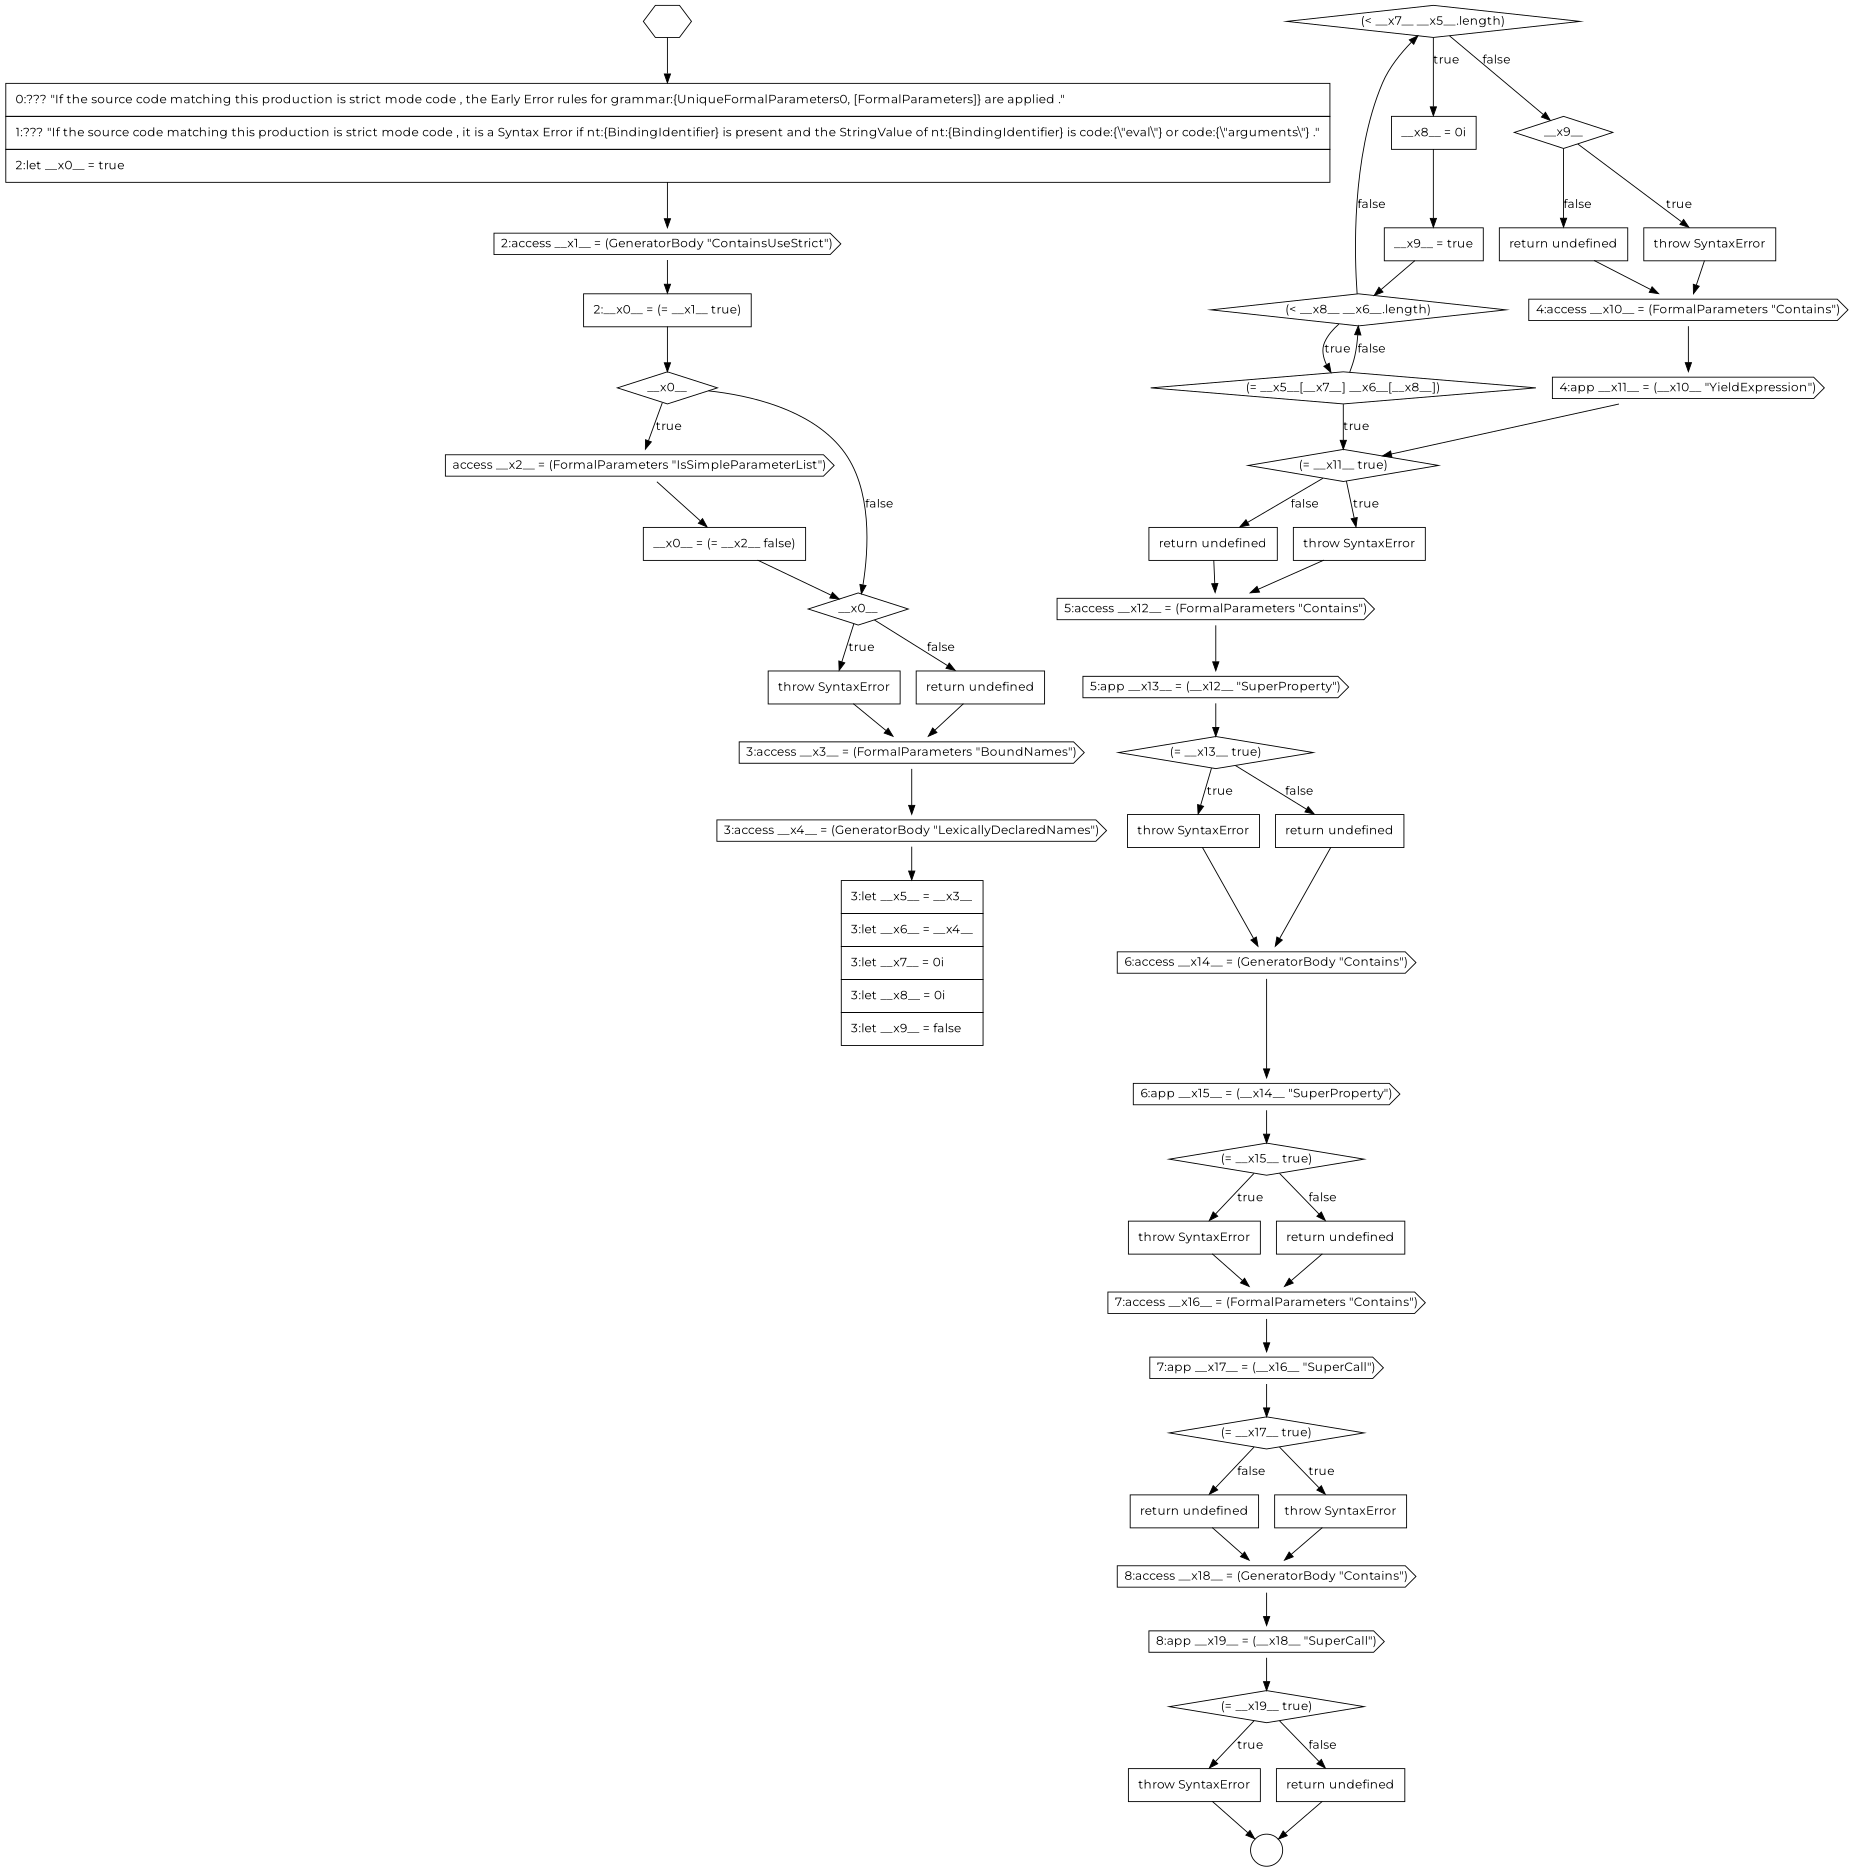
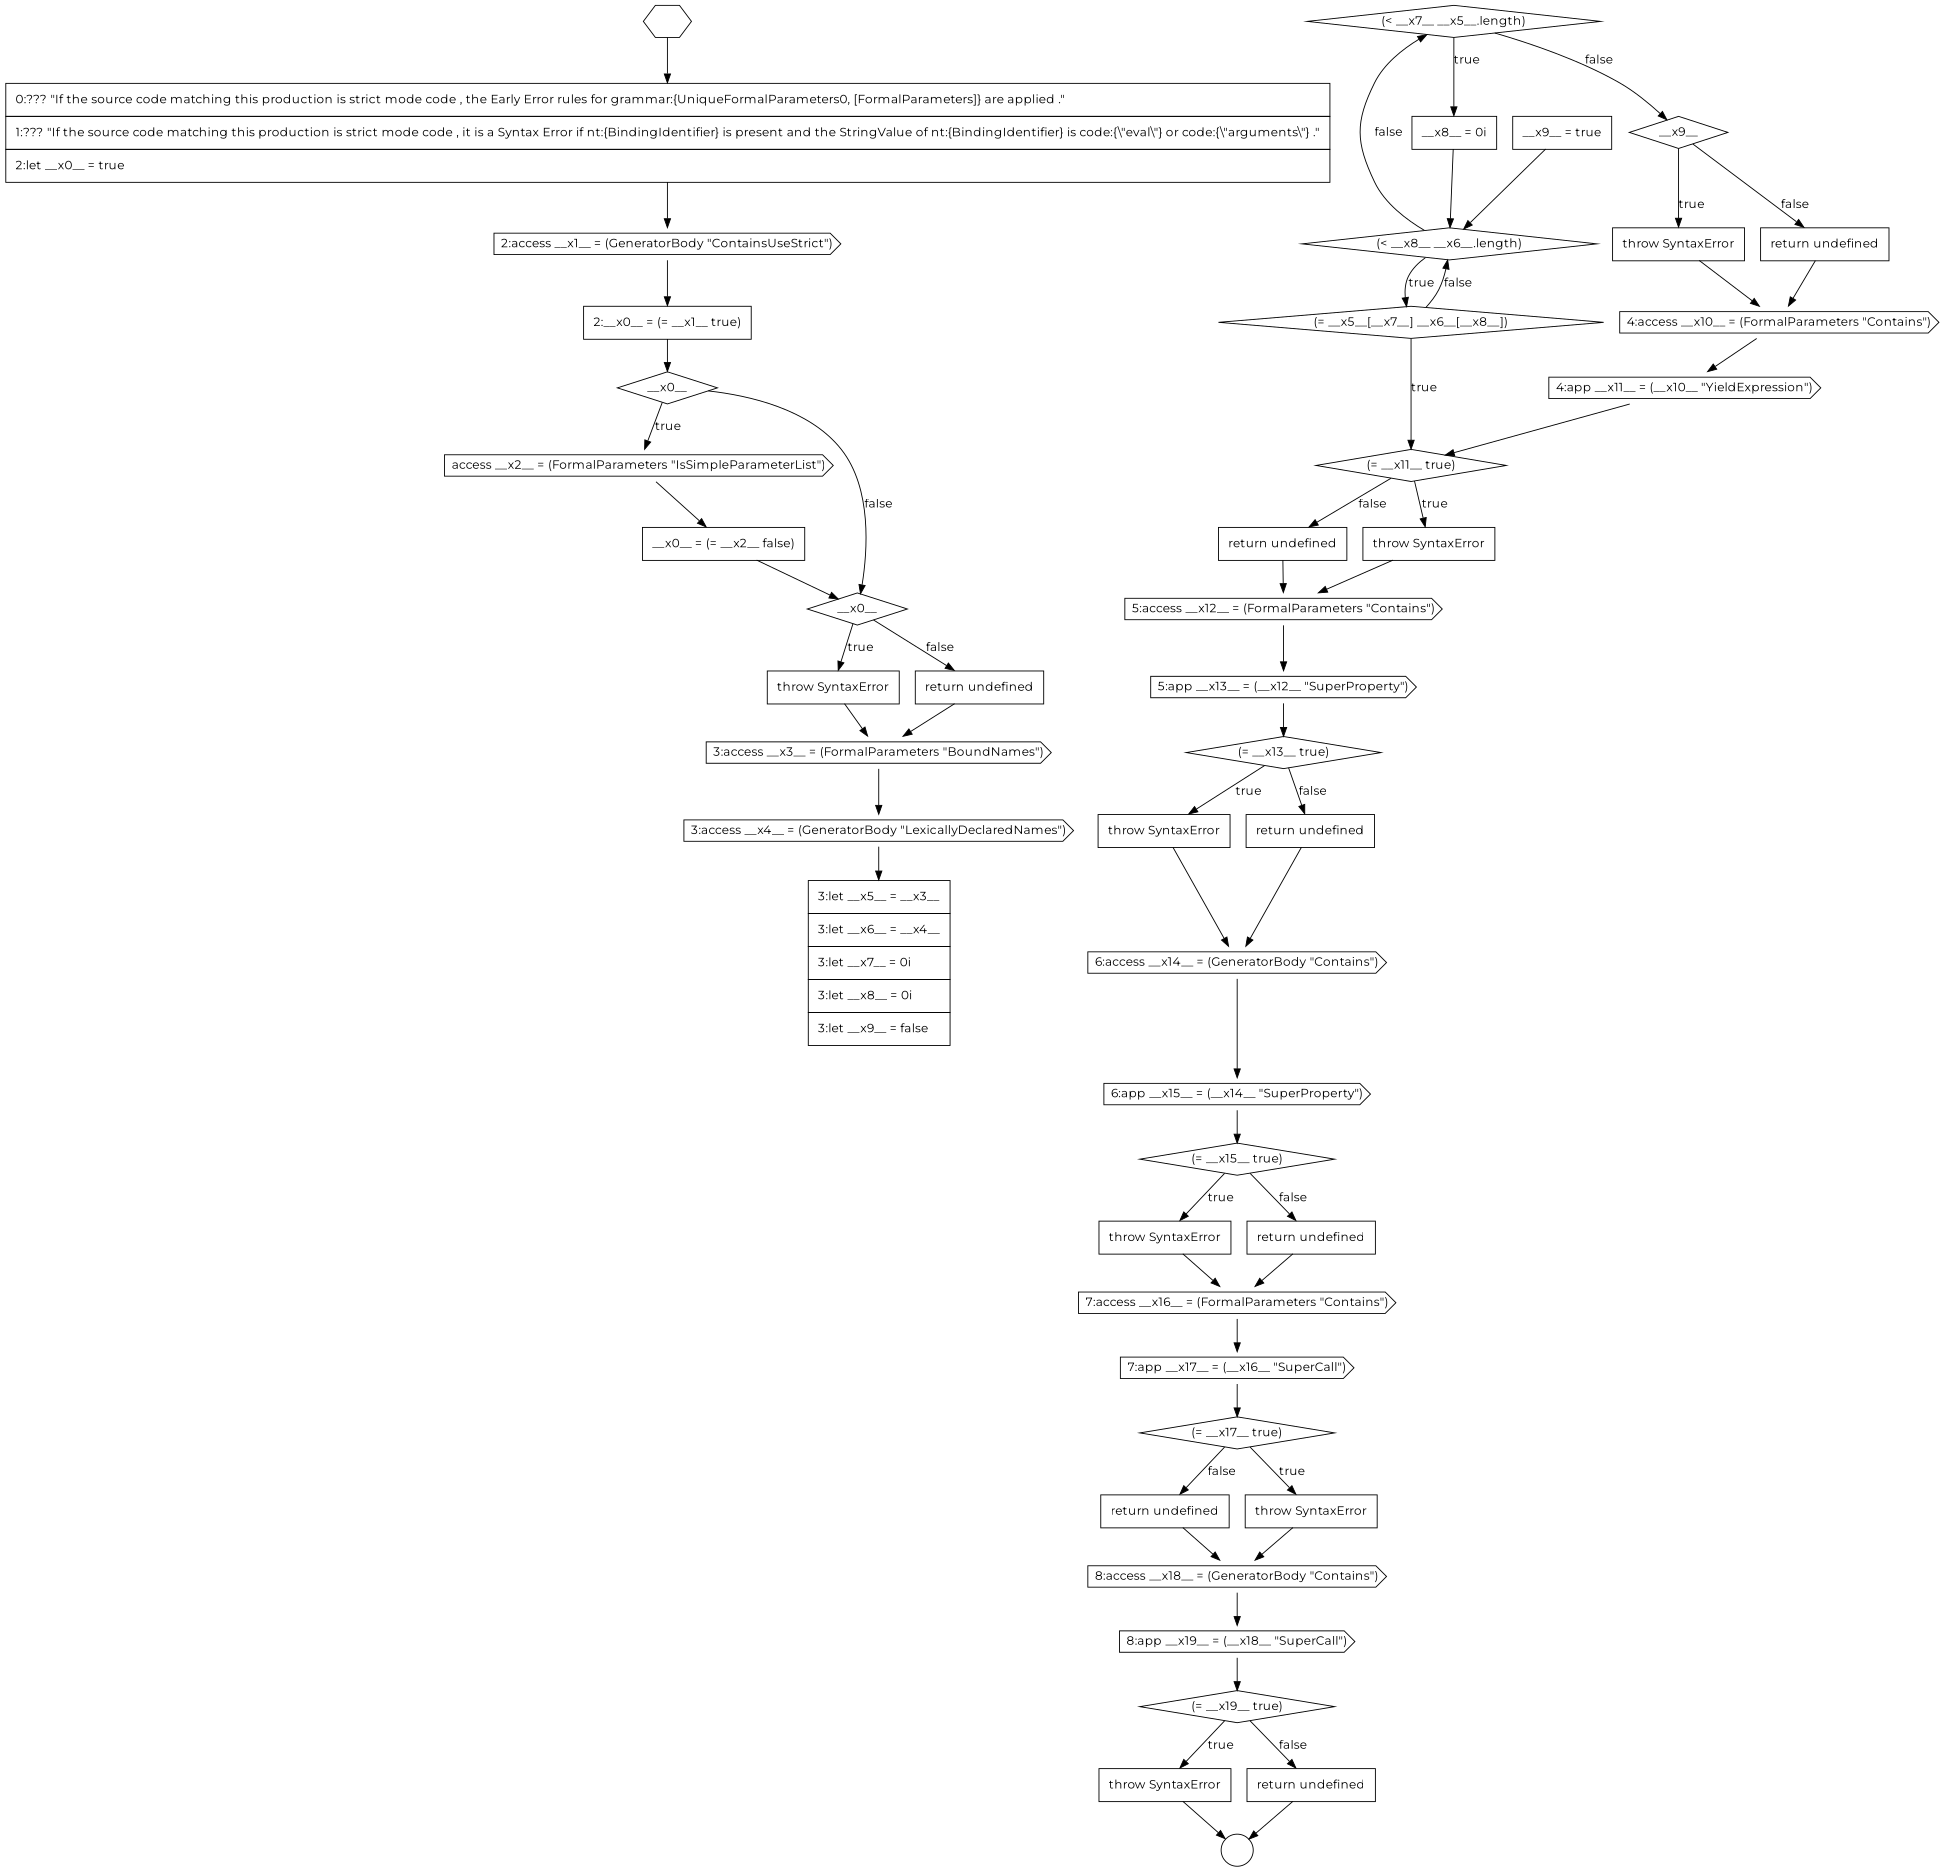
(1433, 184) -> (1452, 184)
